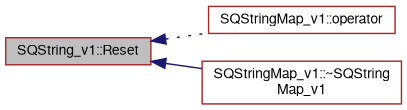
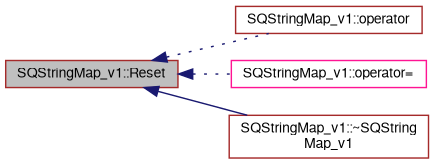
(78, 51) -> (92, 74)
none -> (329, 74)
